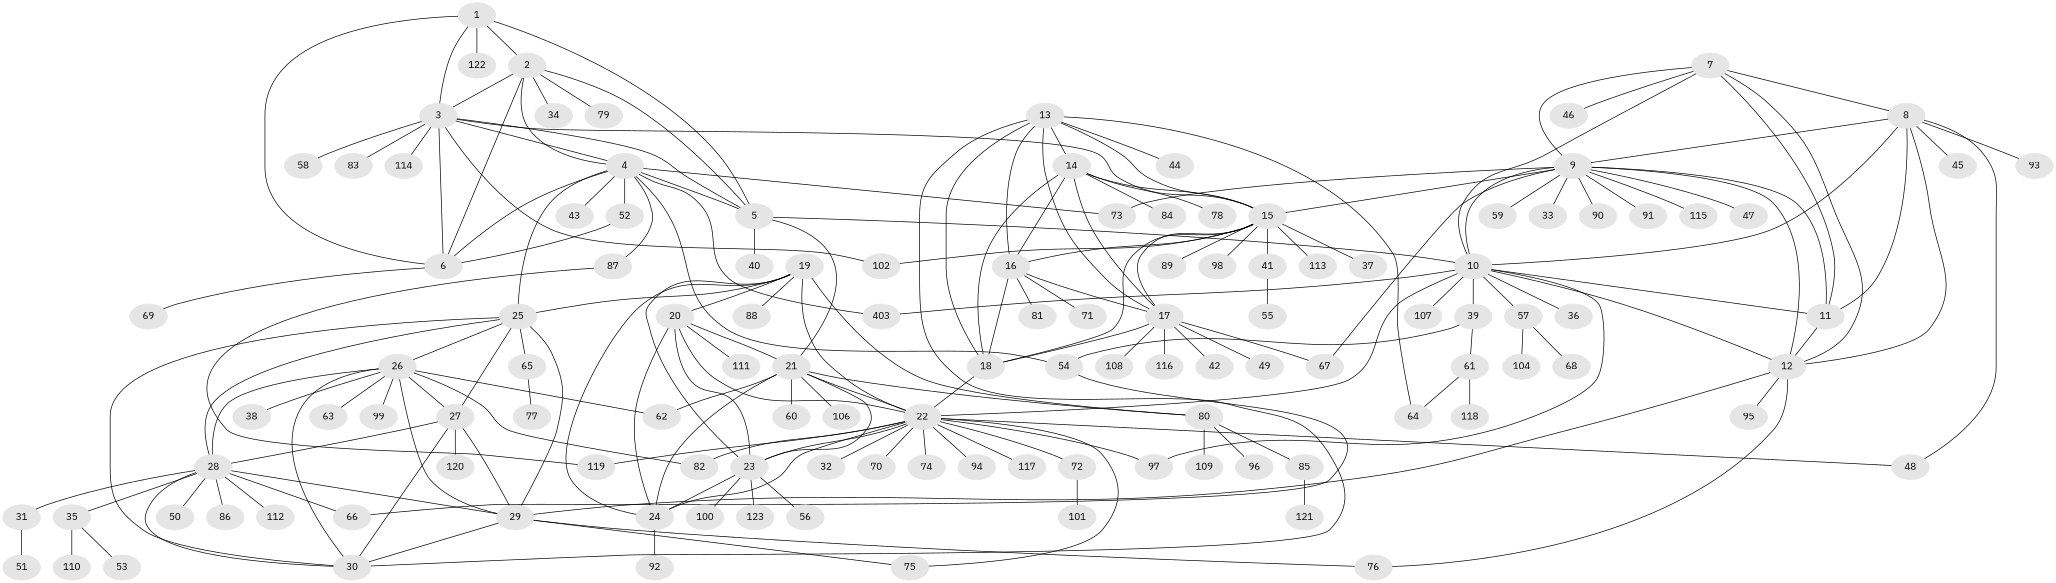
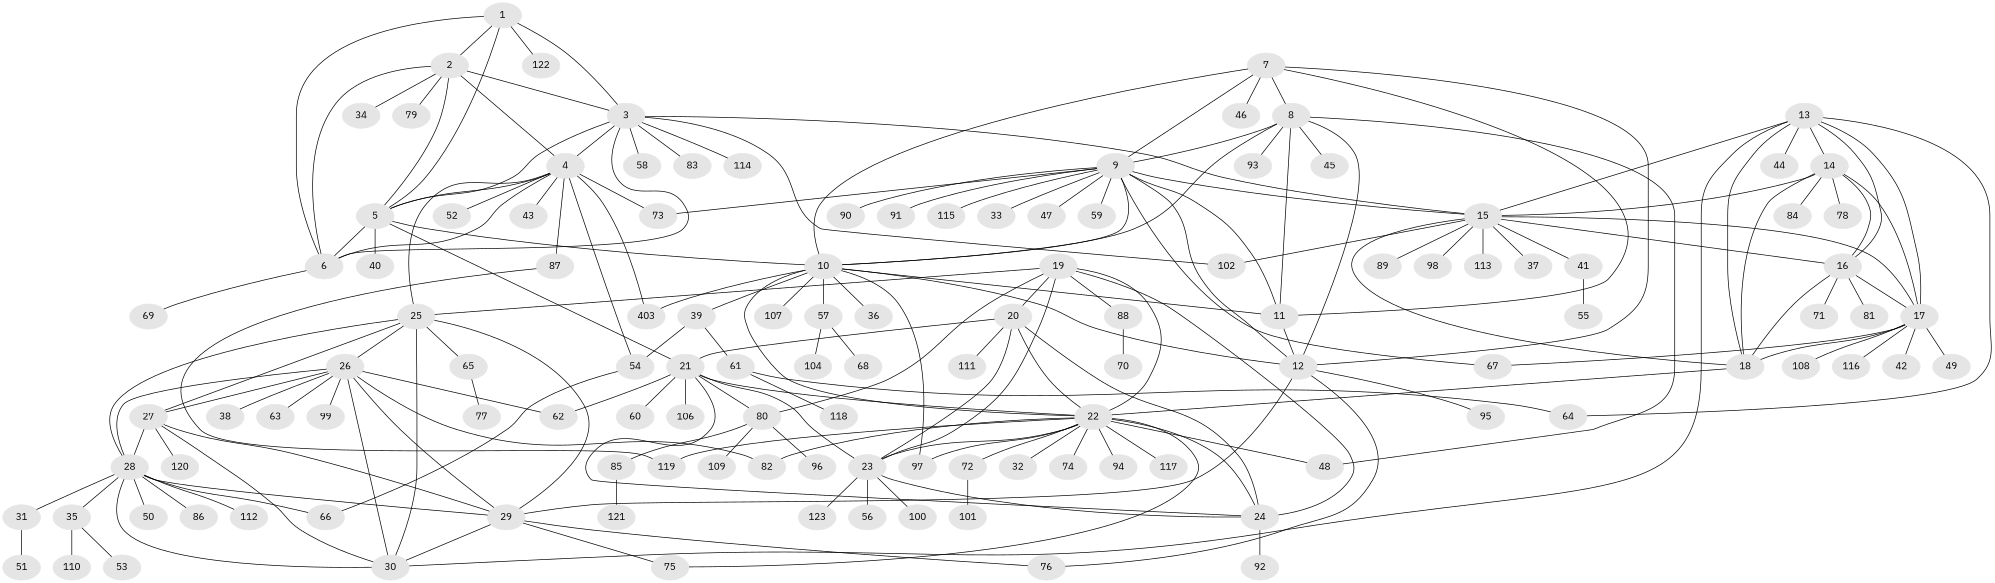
(537, 247) -> (350, 241)
(899, 442) -> (1123, 342)
